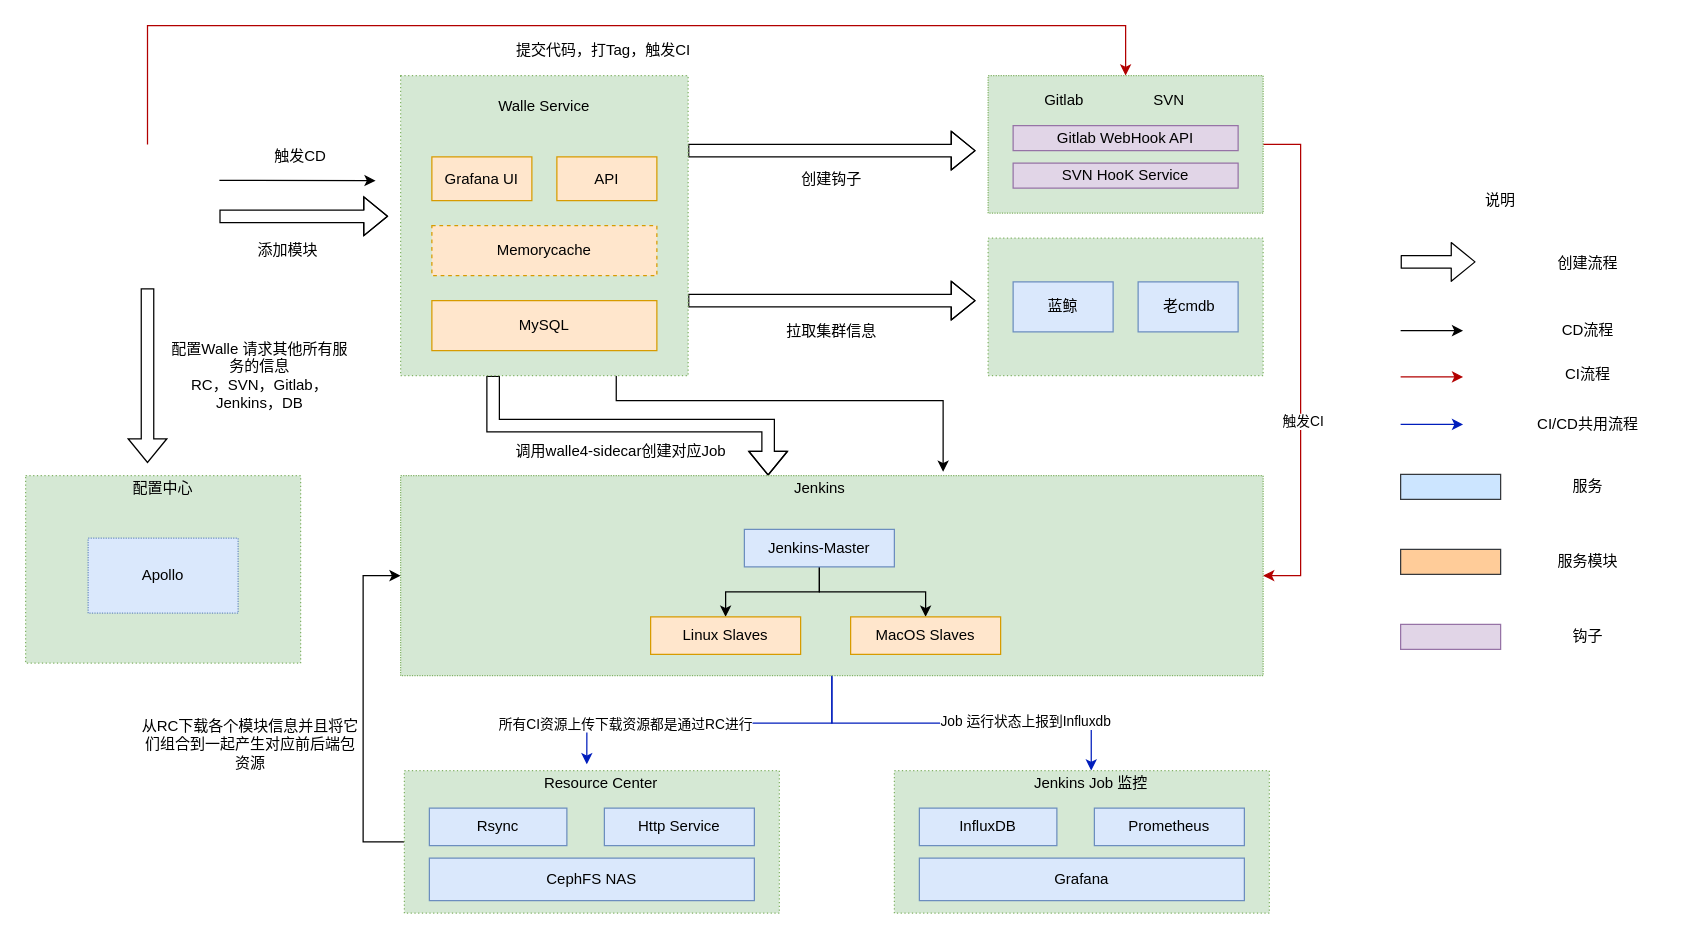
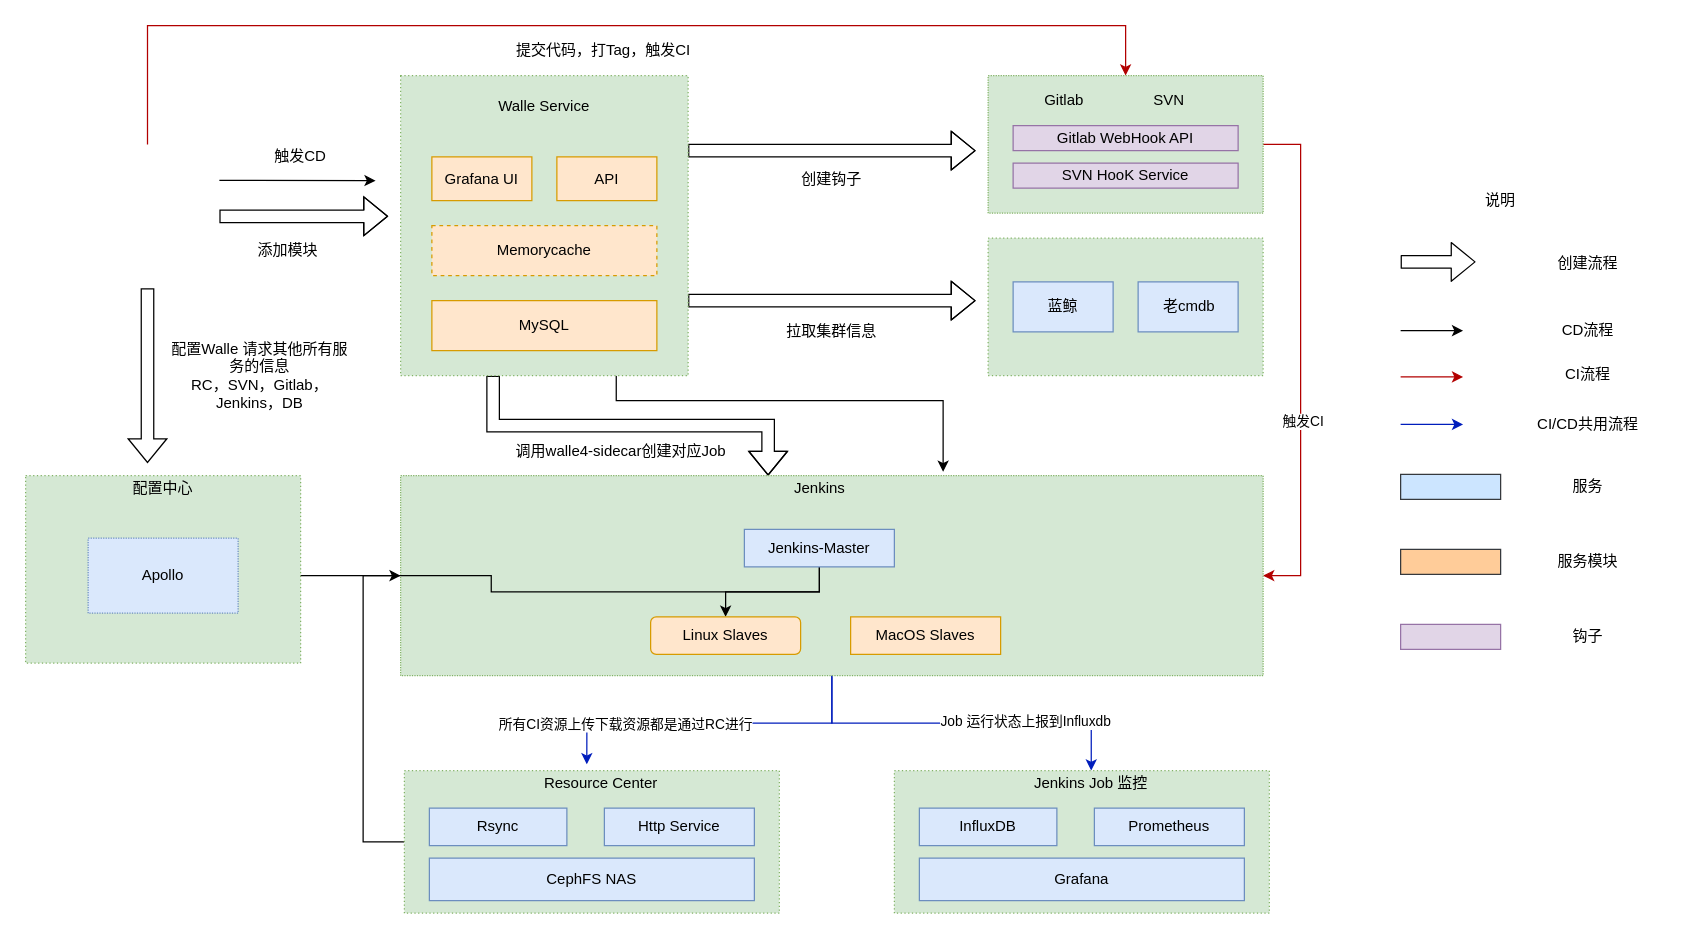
(882, 592) -> (553, 592)
(726, 636) -> (726, 636)
(251, 744) -> none
